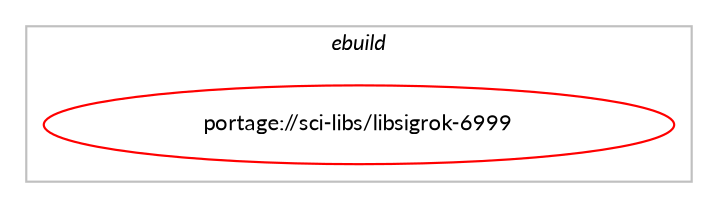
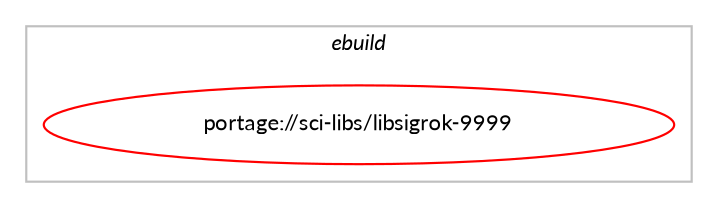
(359, 125) -> (359, 125)
